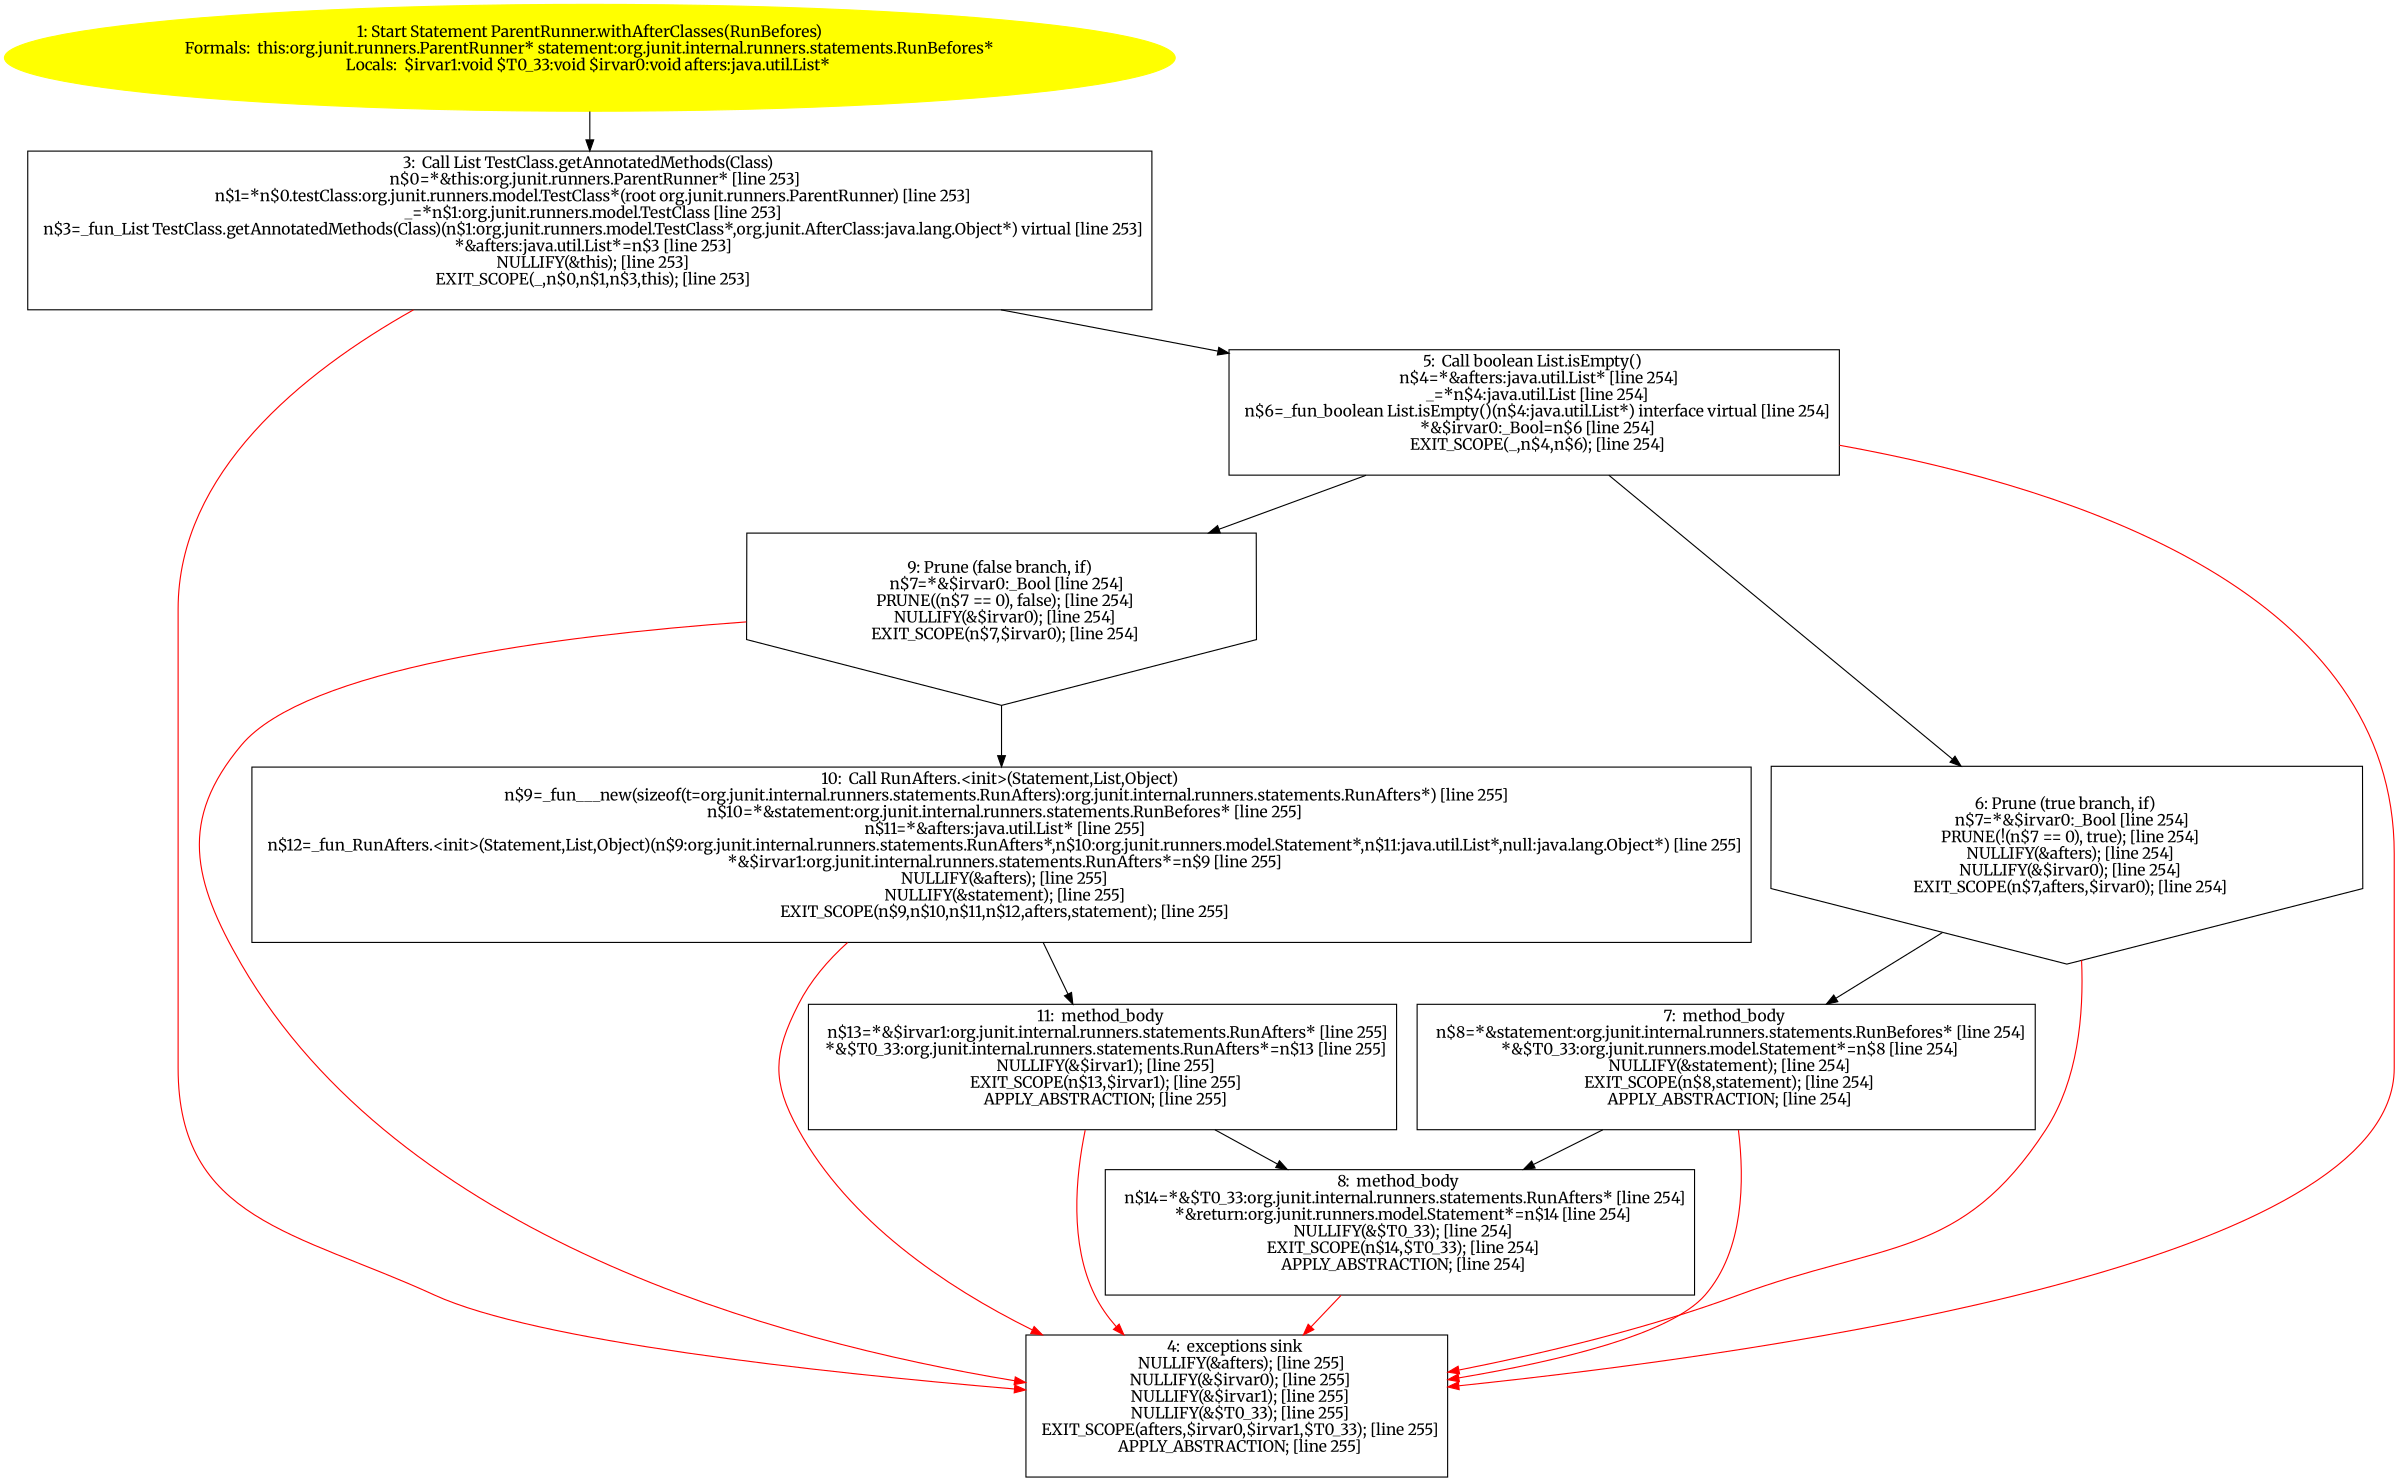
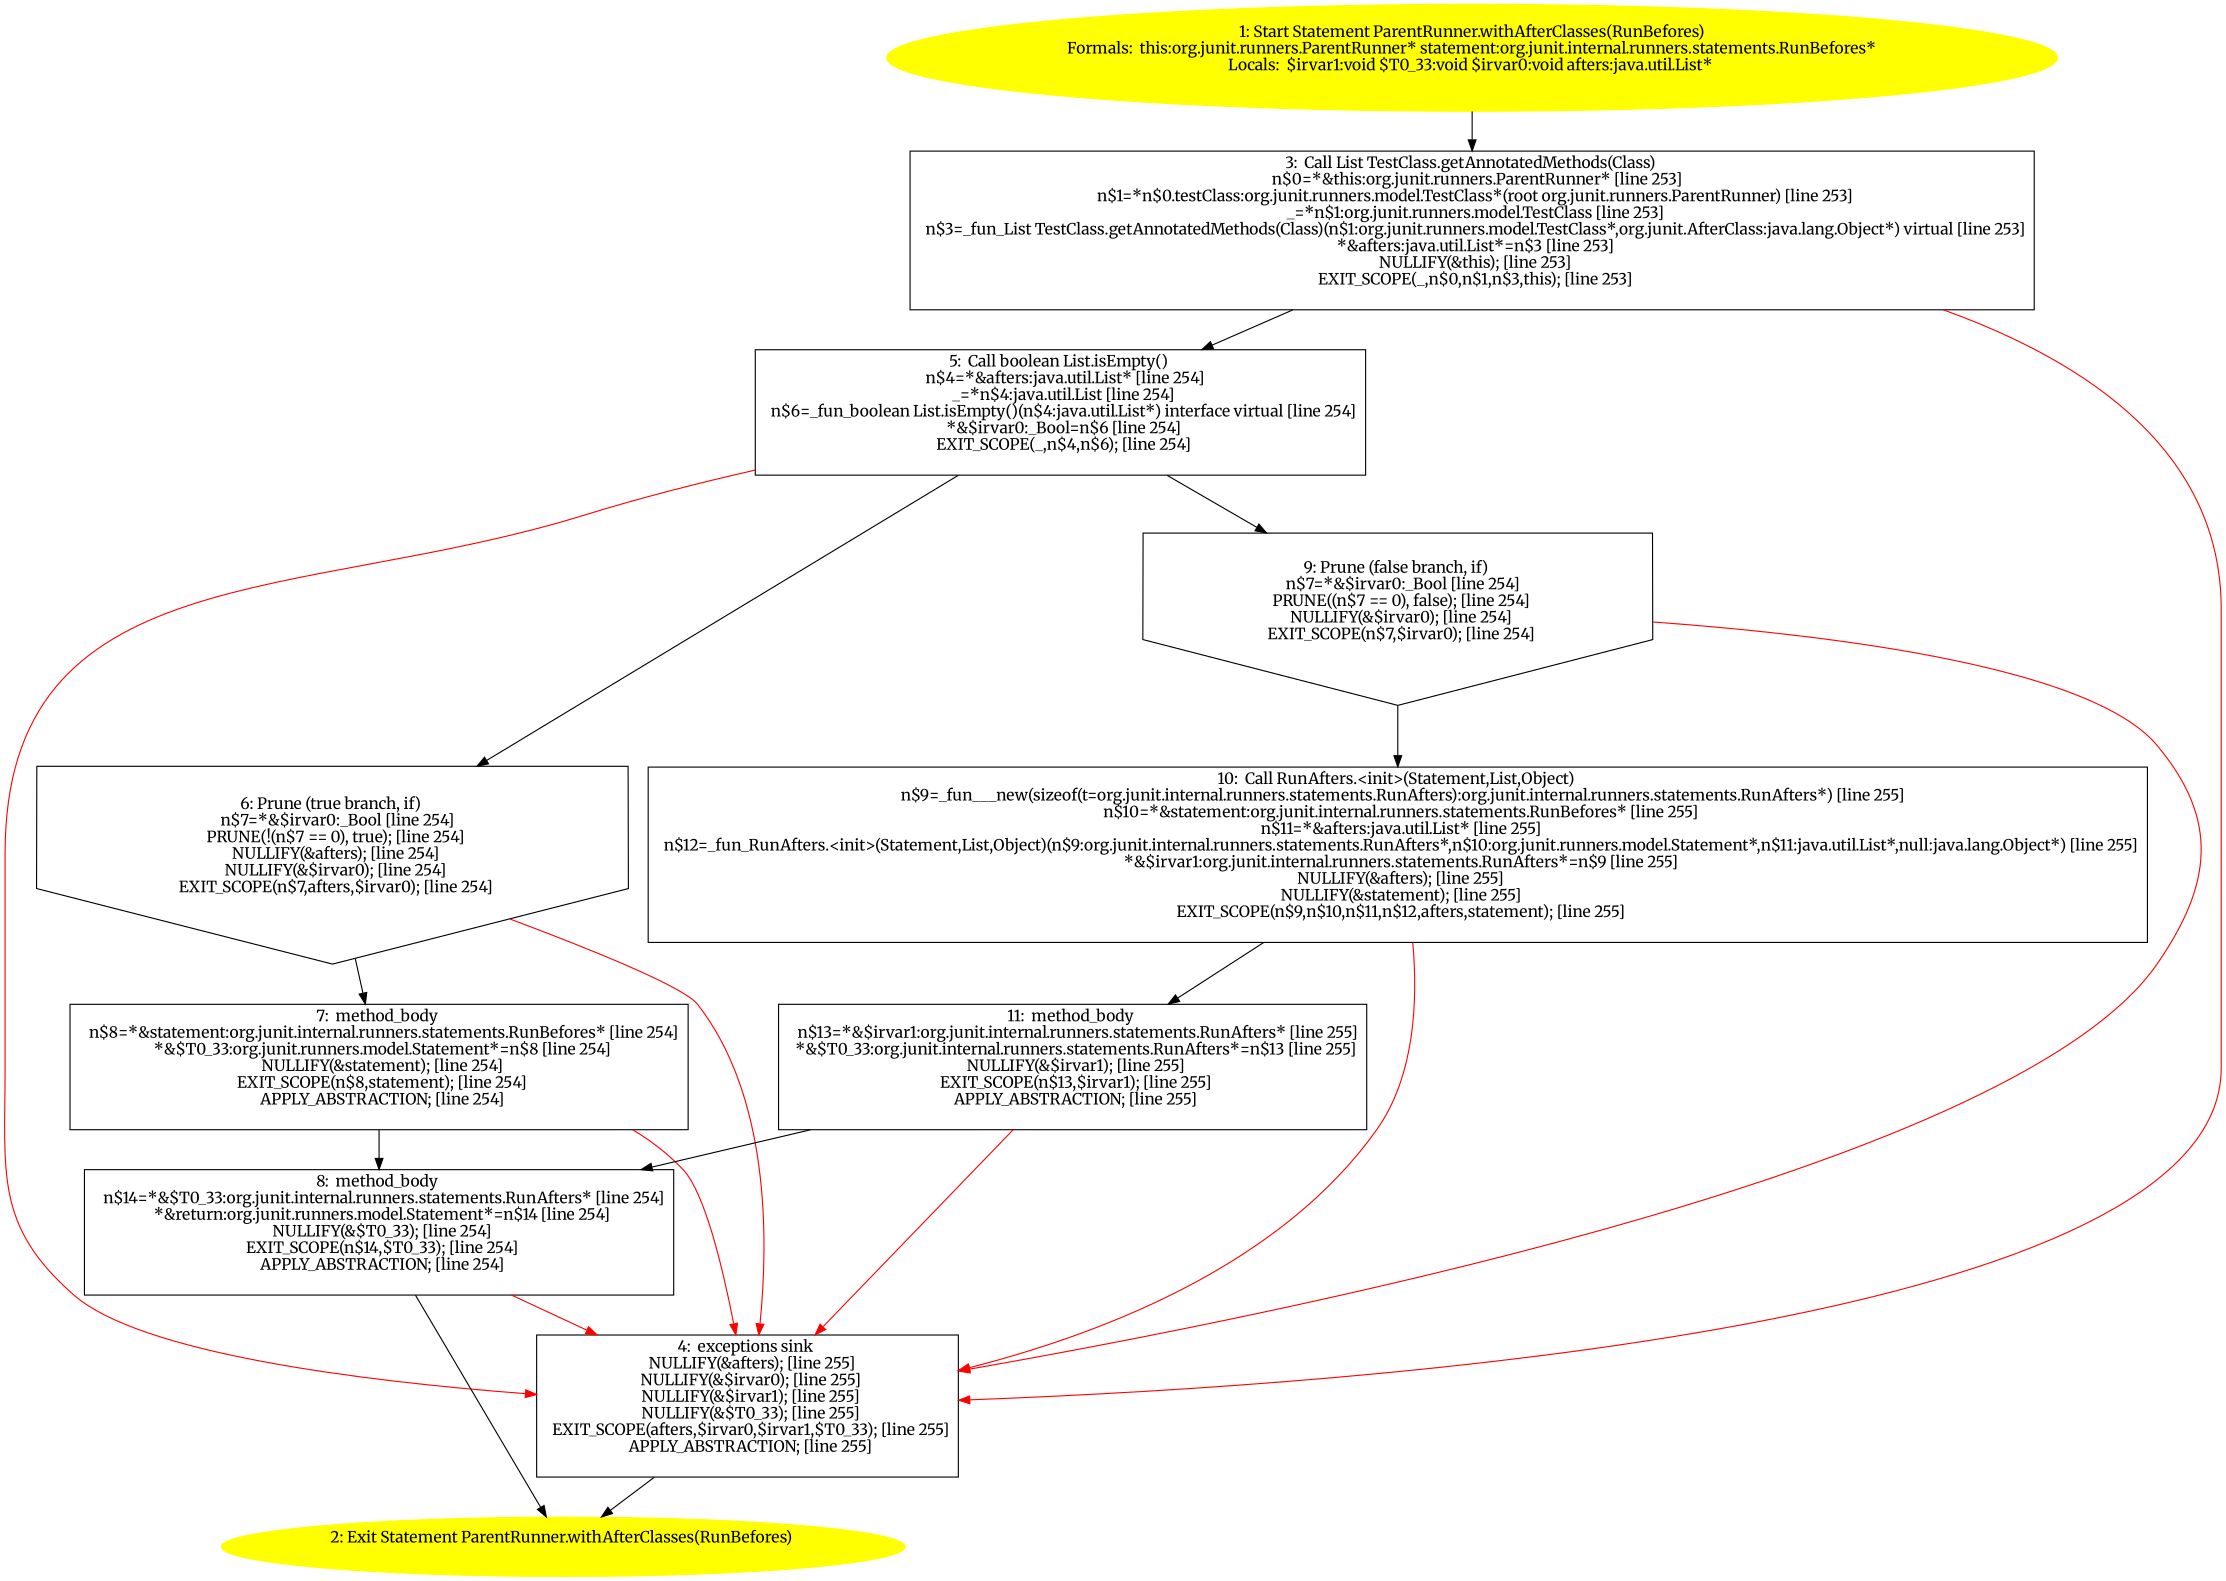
none -> (563, 1547)
